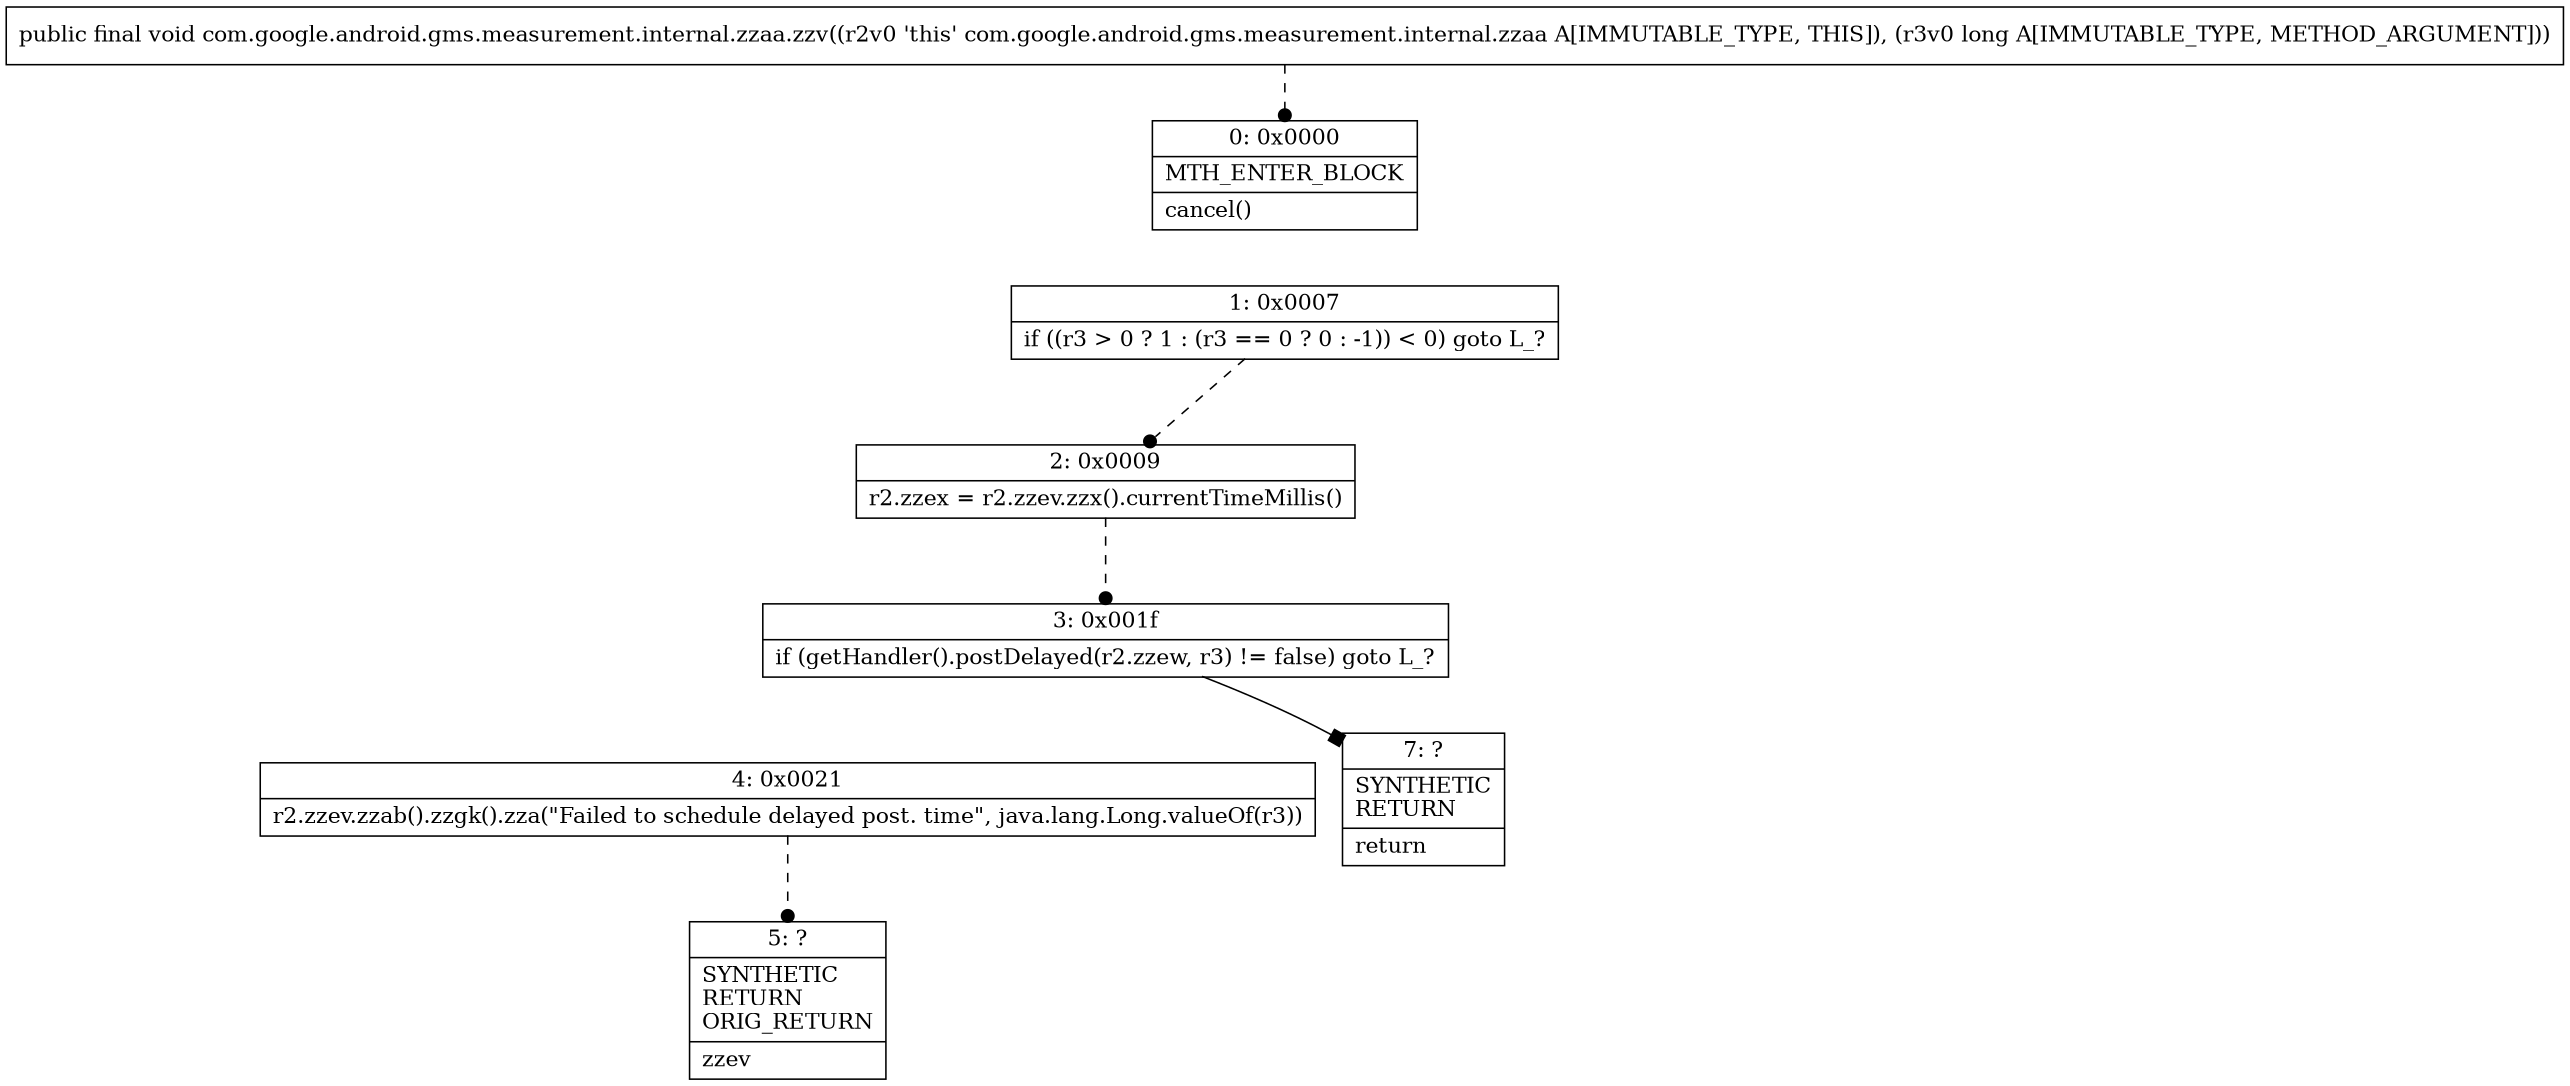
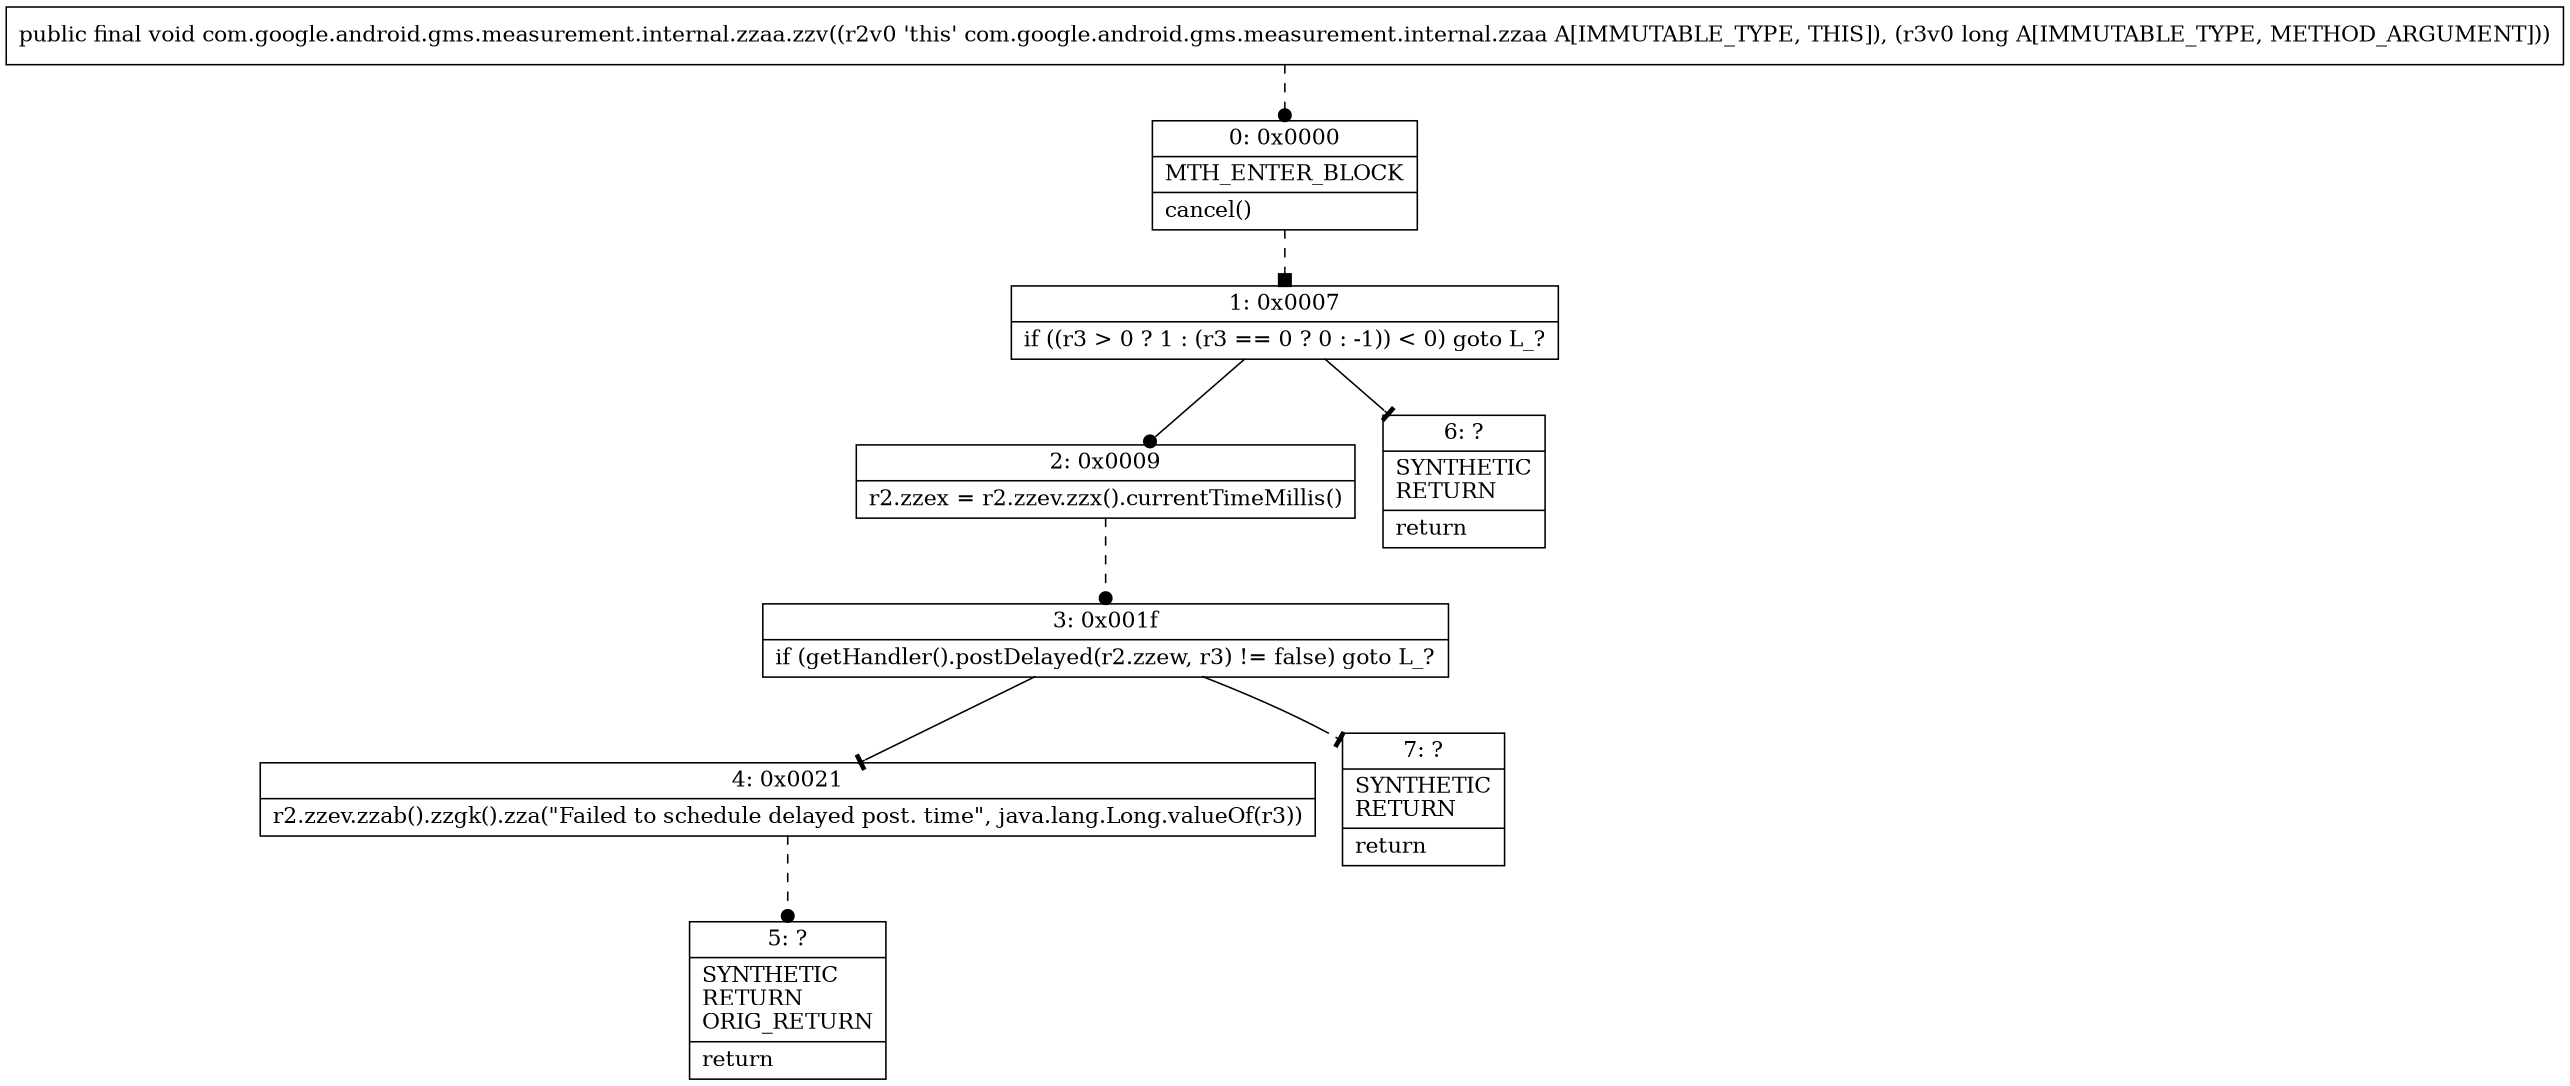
none -> (1285, 250)
(1200, 398) -> (1200, 398)
none -> (1464, 482)
(1266, 703) -> (1266, 703)
none -> (950, 718)
(727, 1060) -> (738, 1060)
